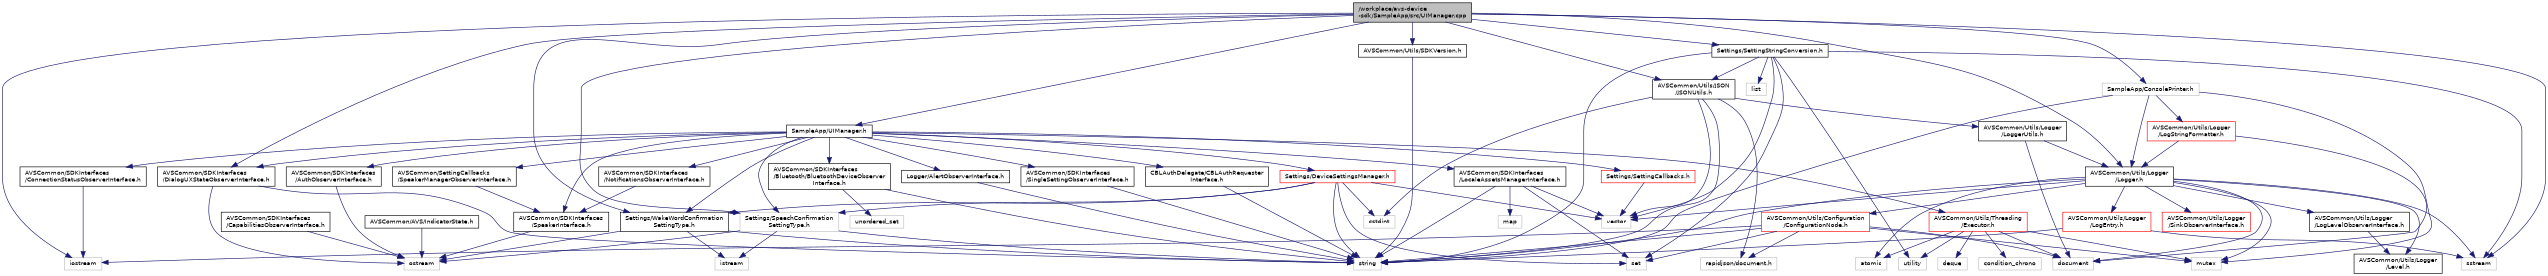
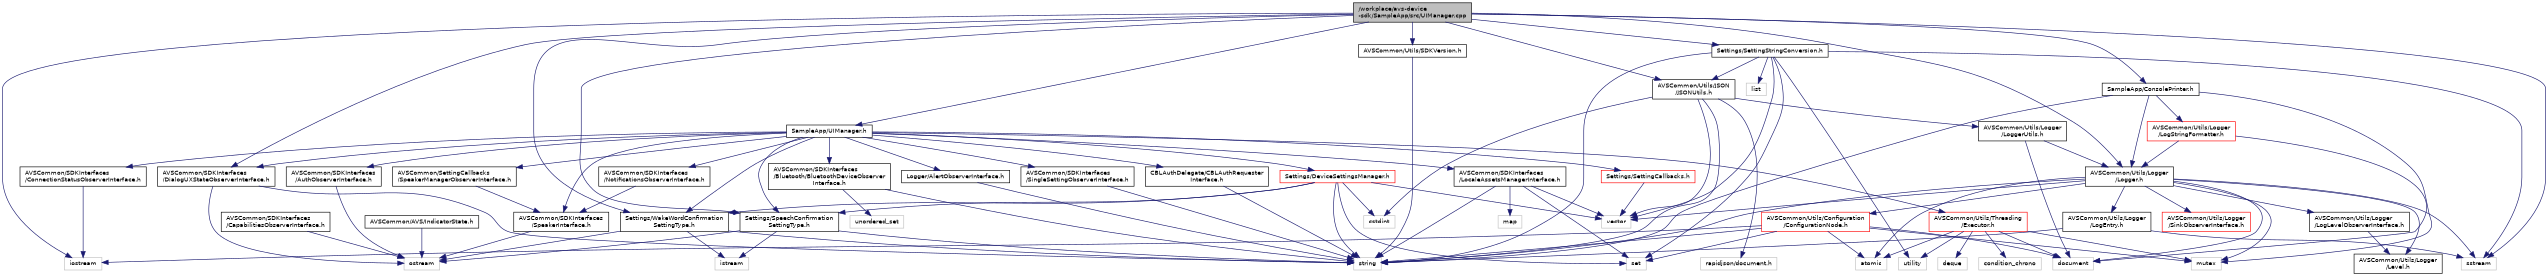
(2151, 89) -> (2151, 89)
(789, 222) -> (789, 222)
(2107, 222) -> (2107, 222)
(1779, 242) -> (1839, 239)
